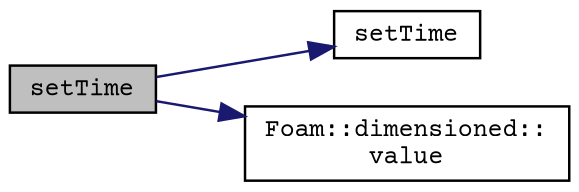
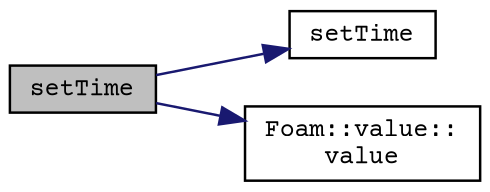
(407, 144) -> (363, 144)
